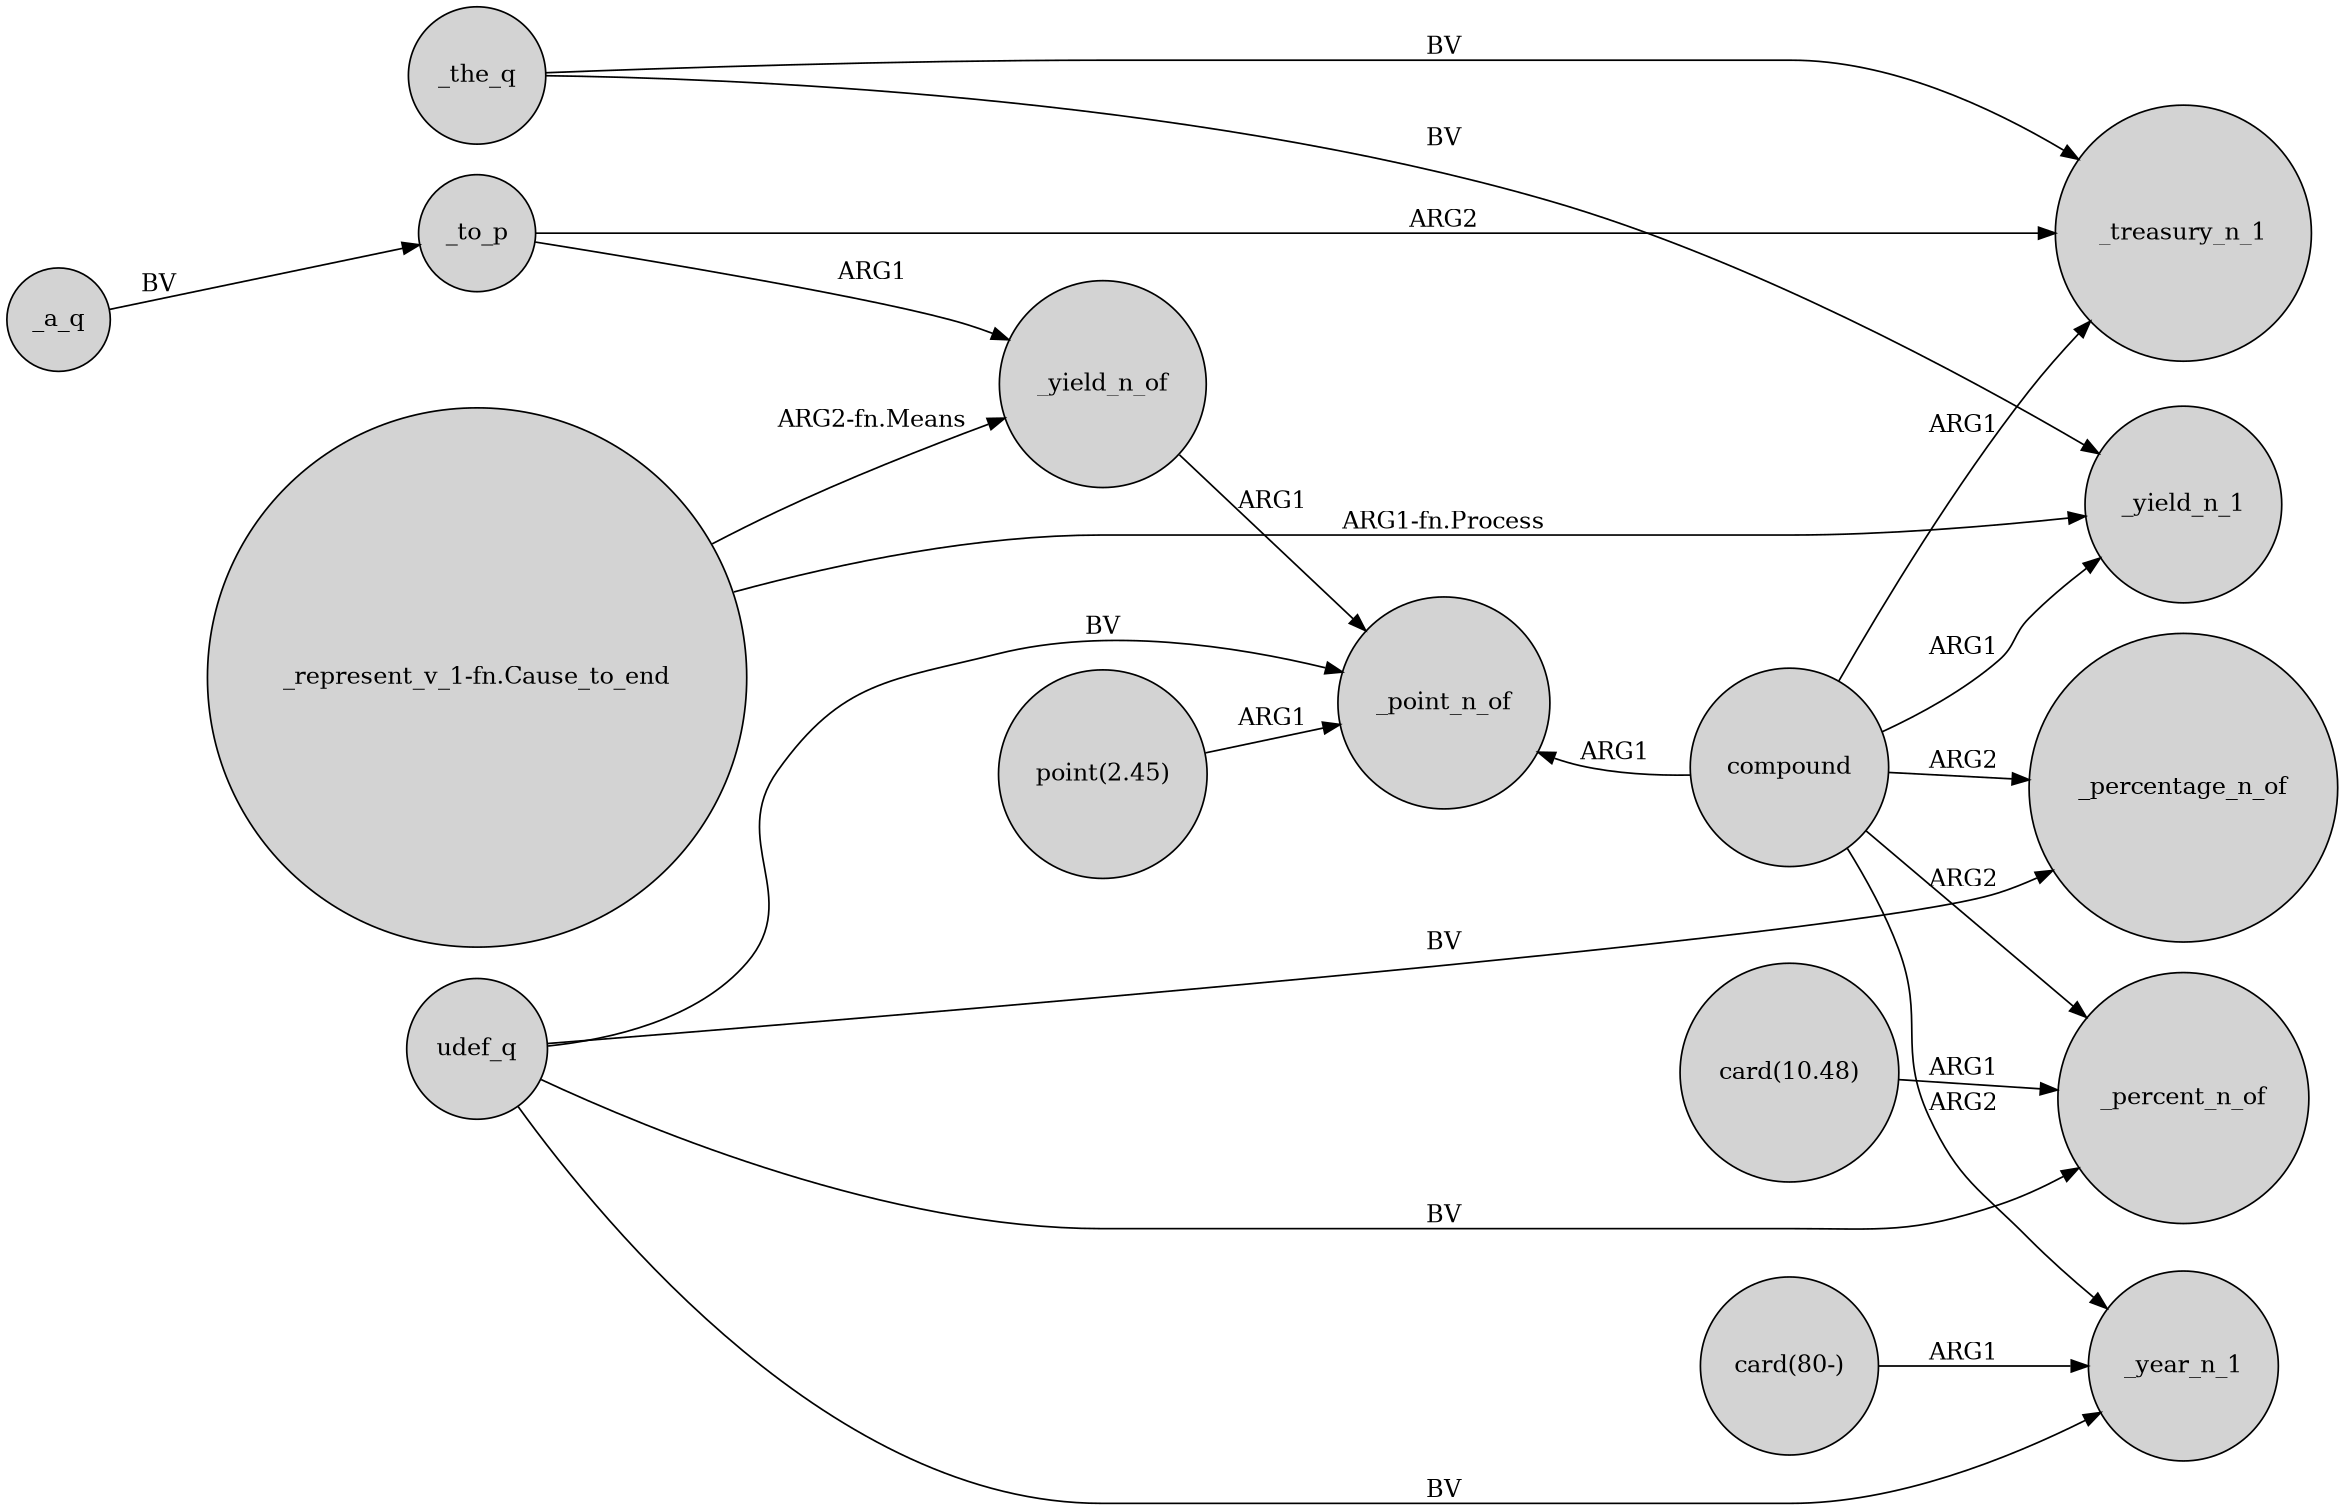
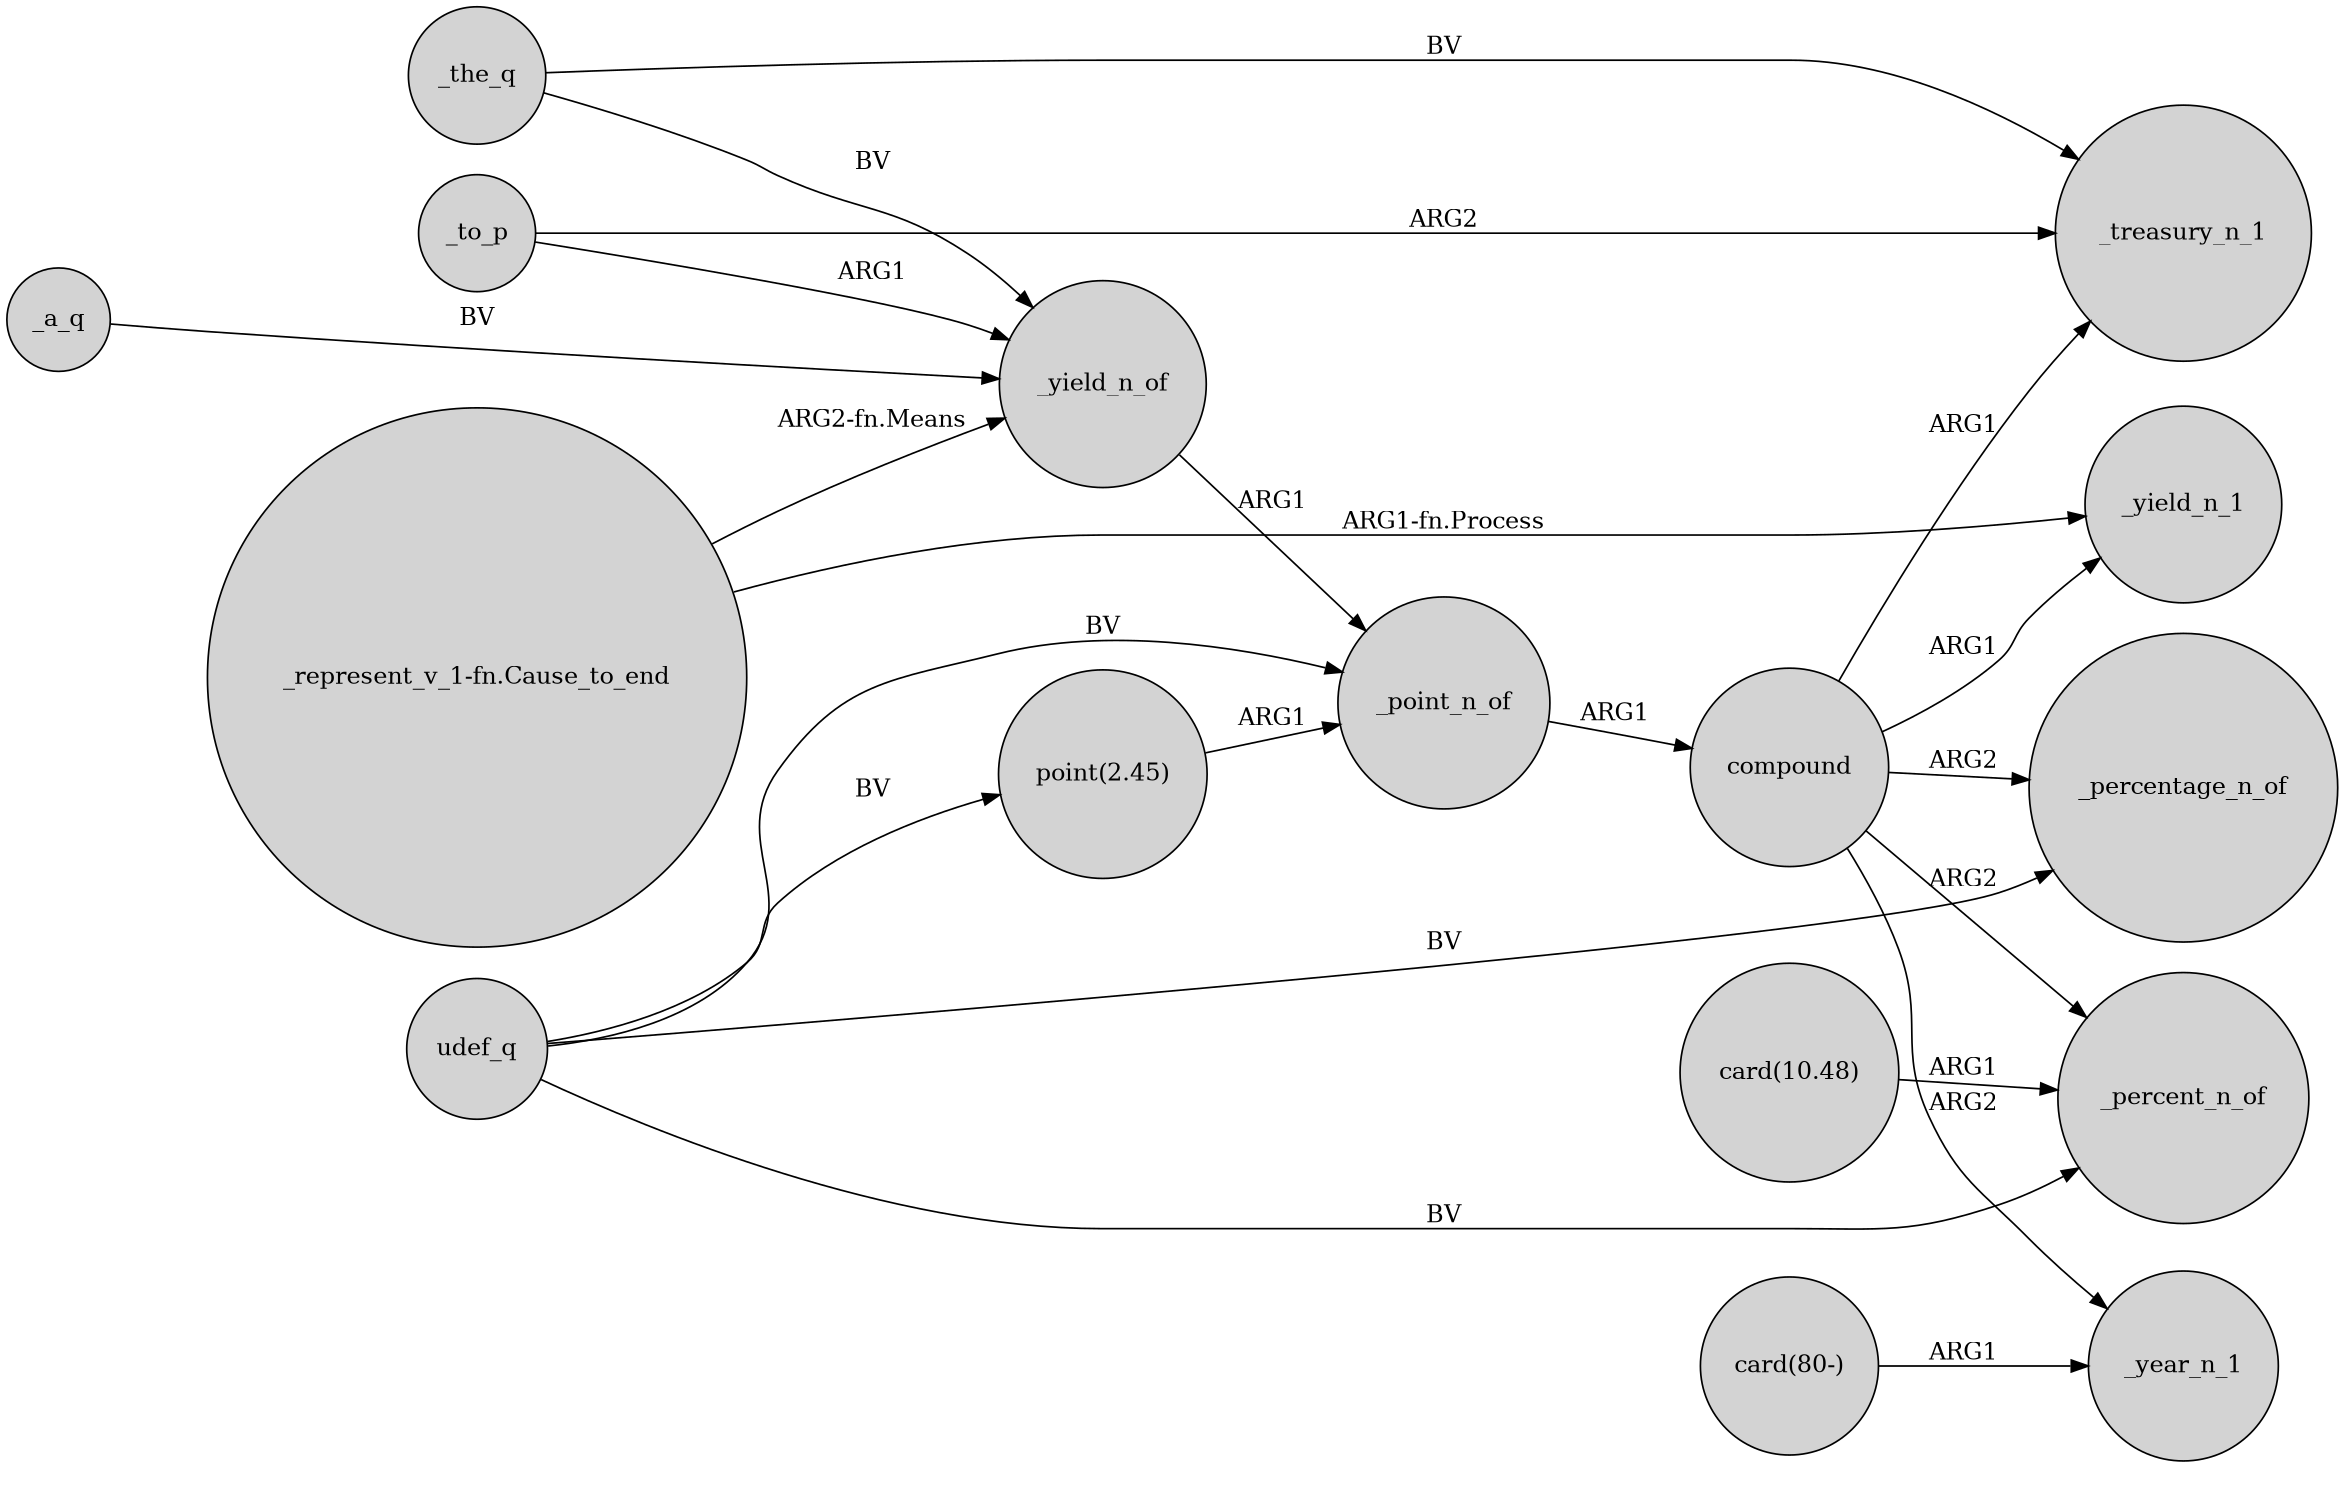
(1342, 152) -> (789, 180)
(256, 279) -> (546, 353)
(1622, 772) -> (1612, 733)
(1235, 1503) -> (787, 895)
